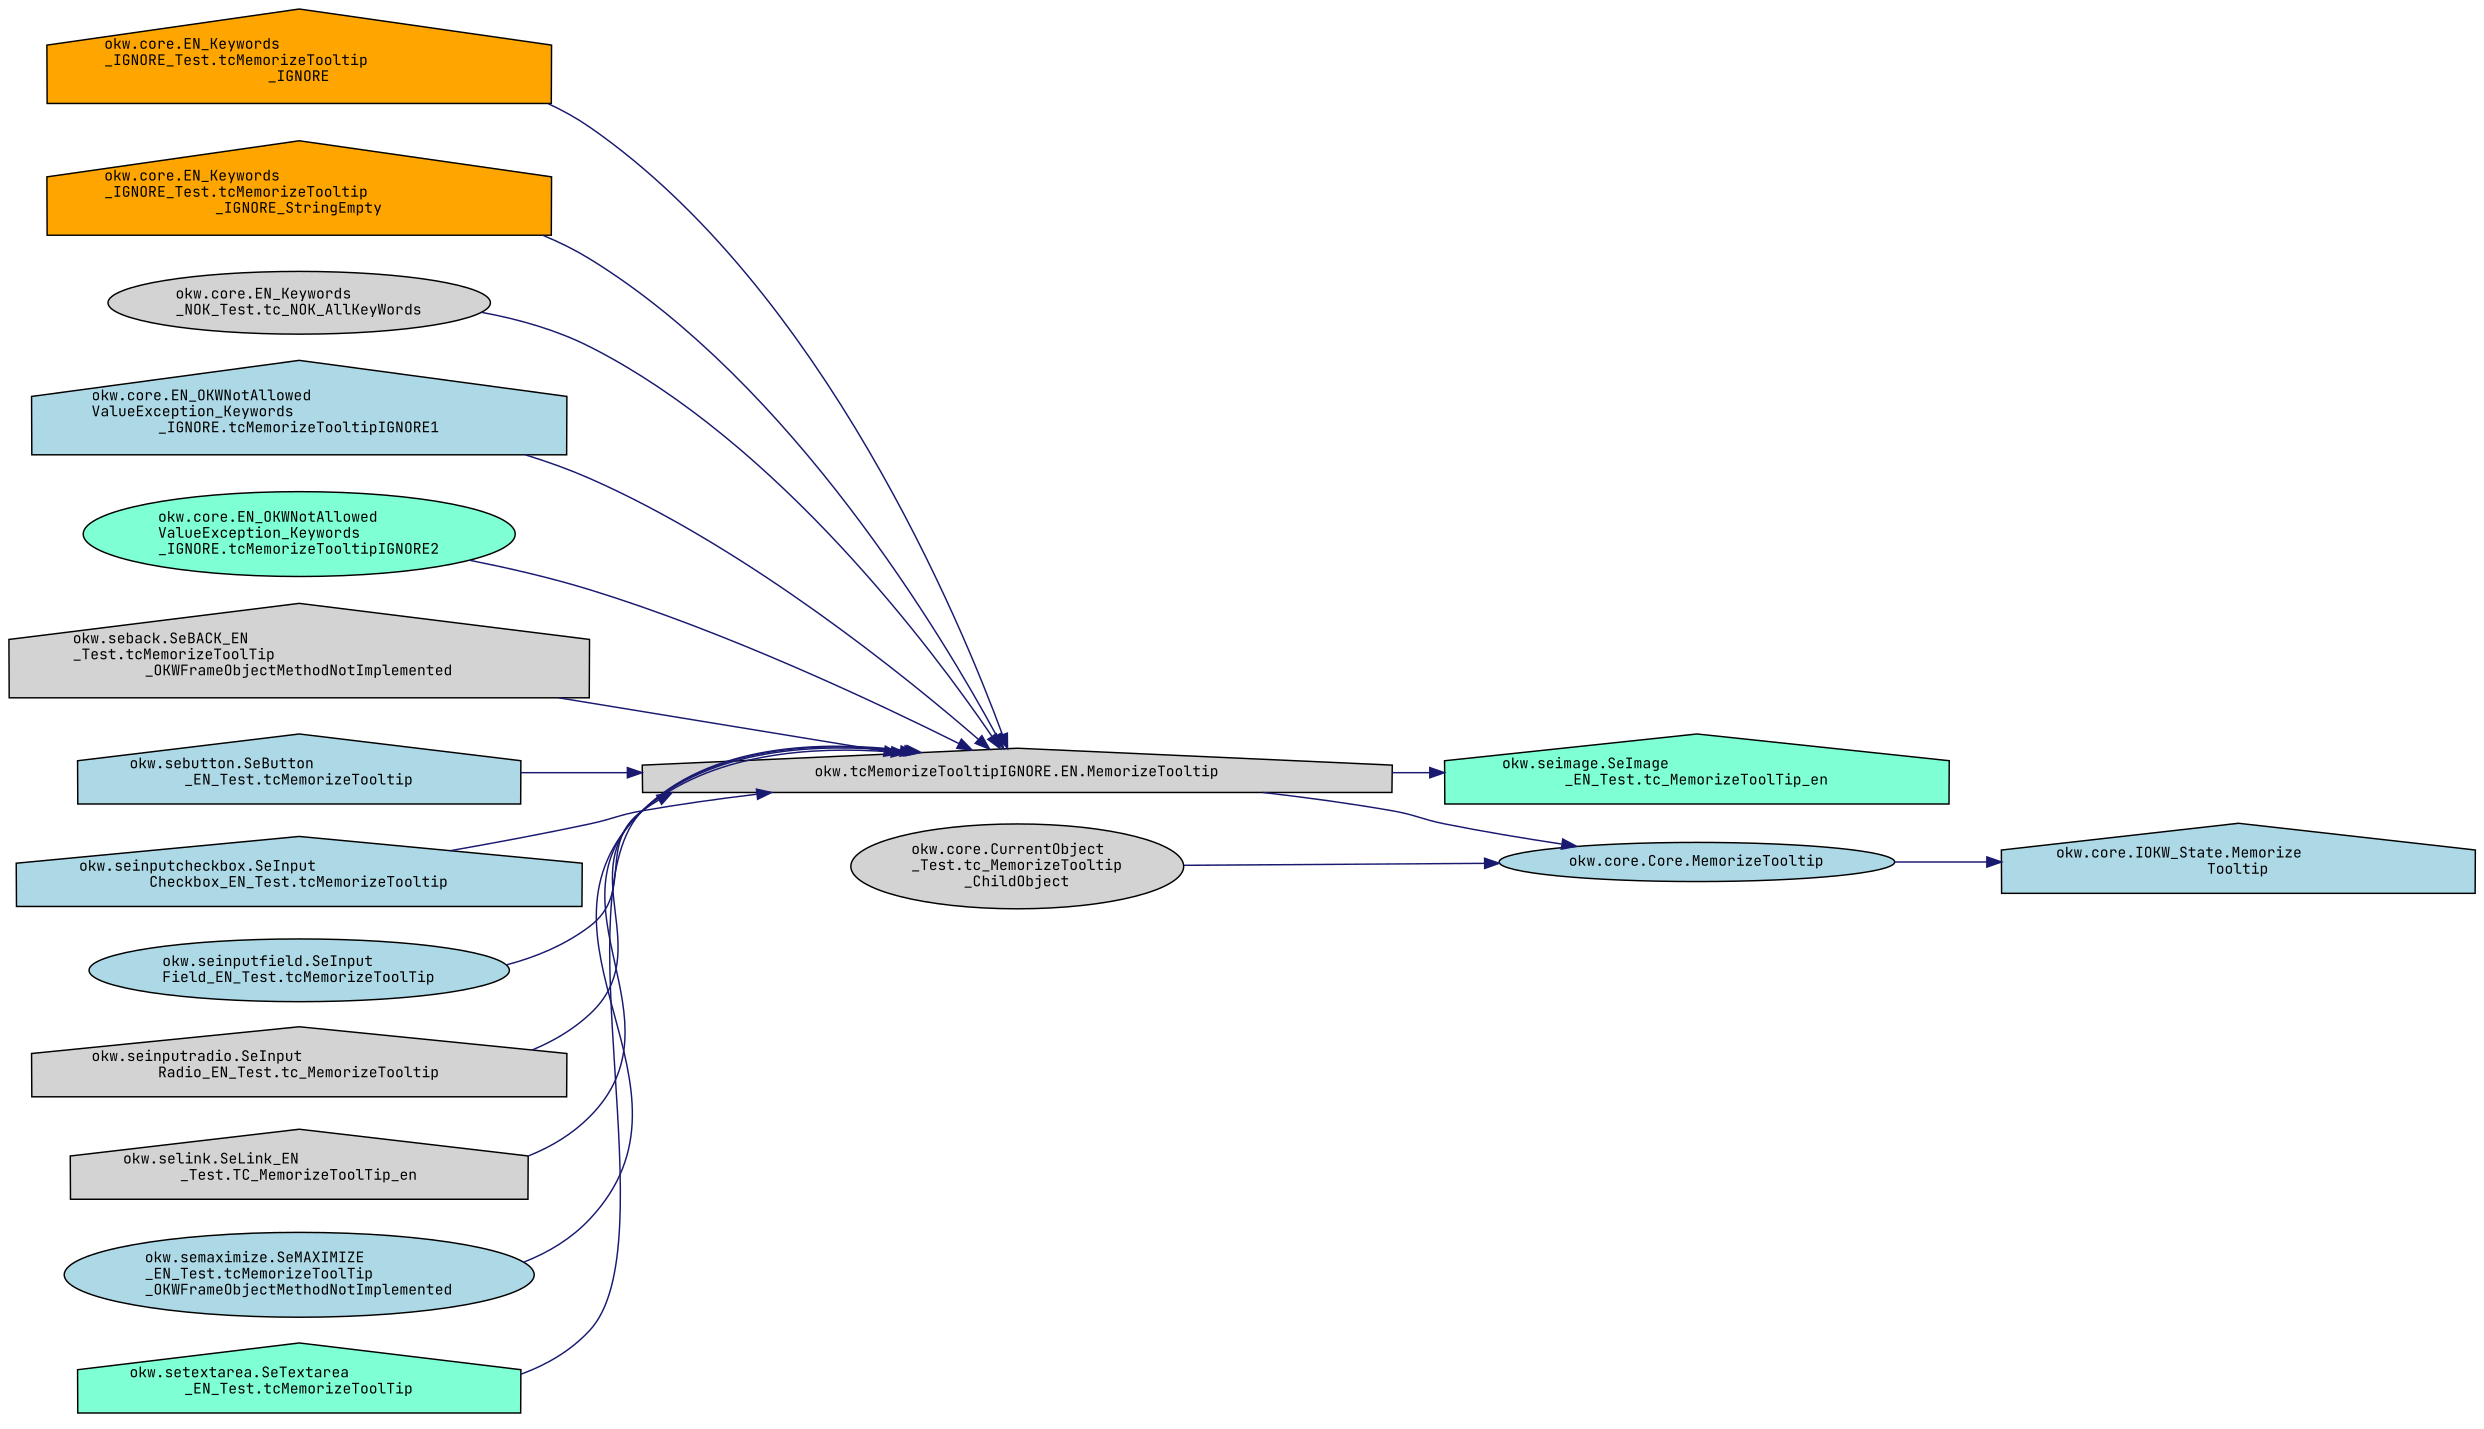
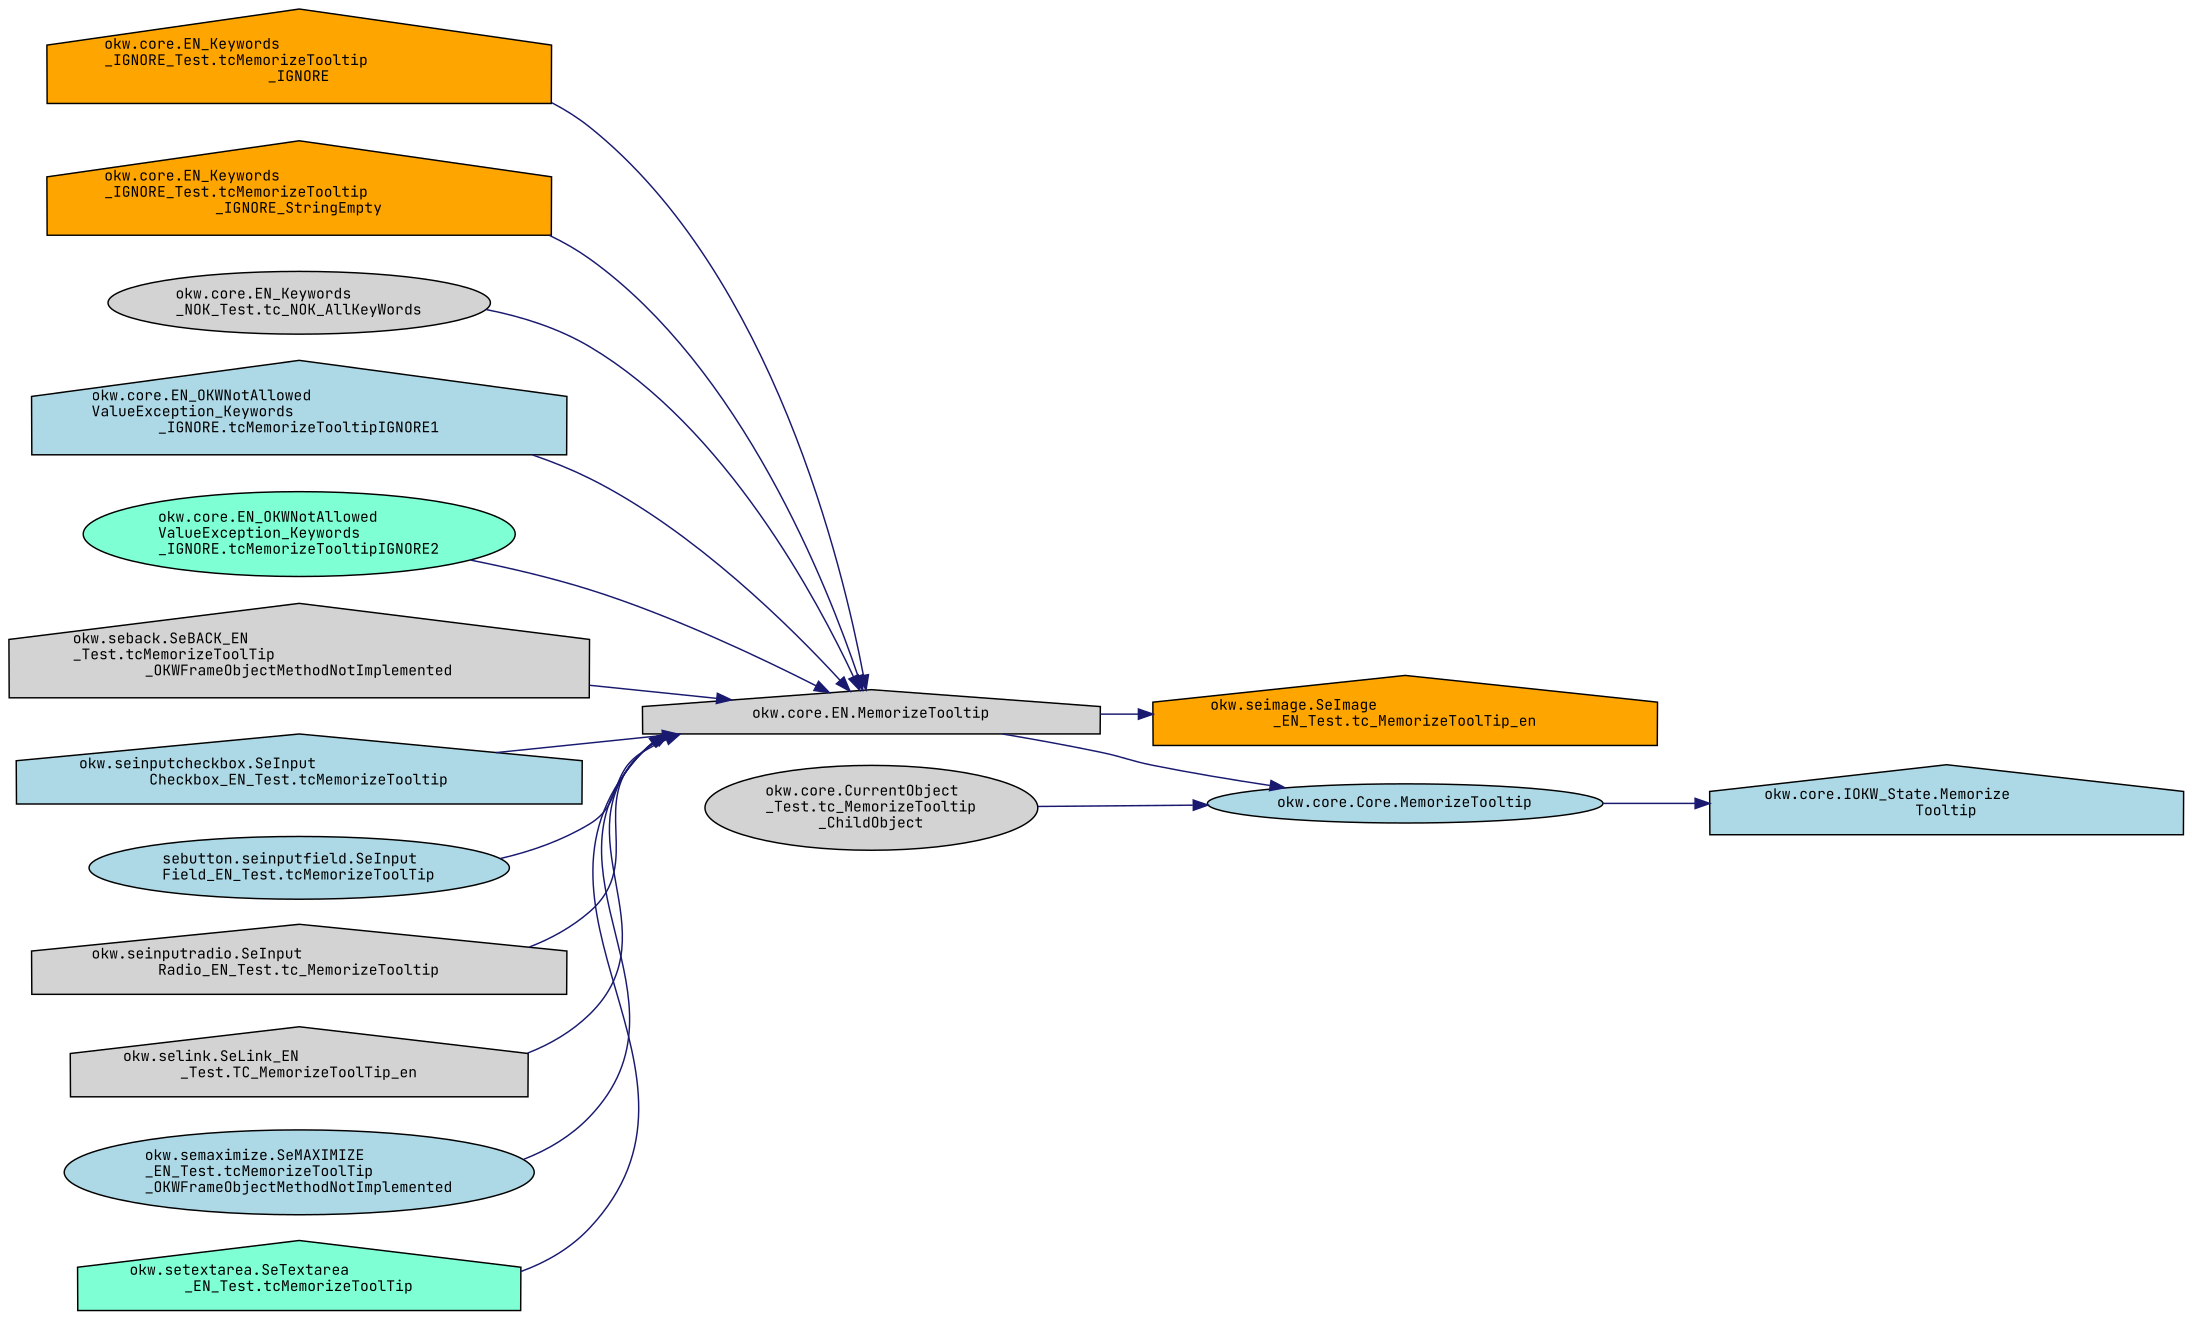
(299, 773) -> none
(1017, 773) -> (871, 714)
(1697, 773) -> (1405, 714)
(299, 970) -> (299, 868)
